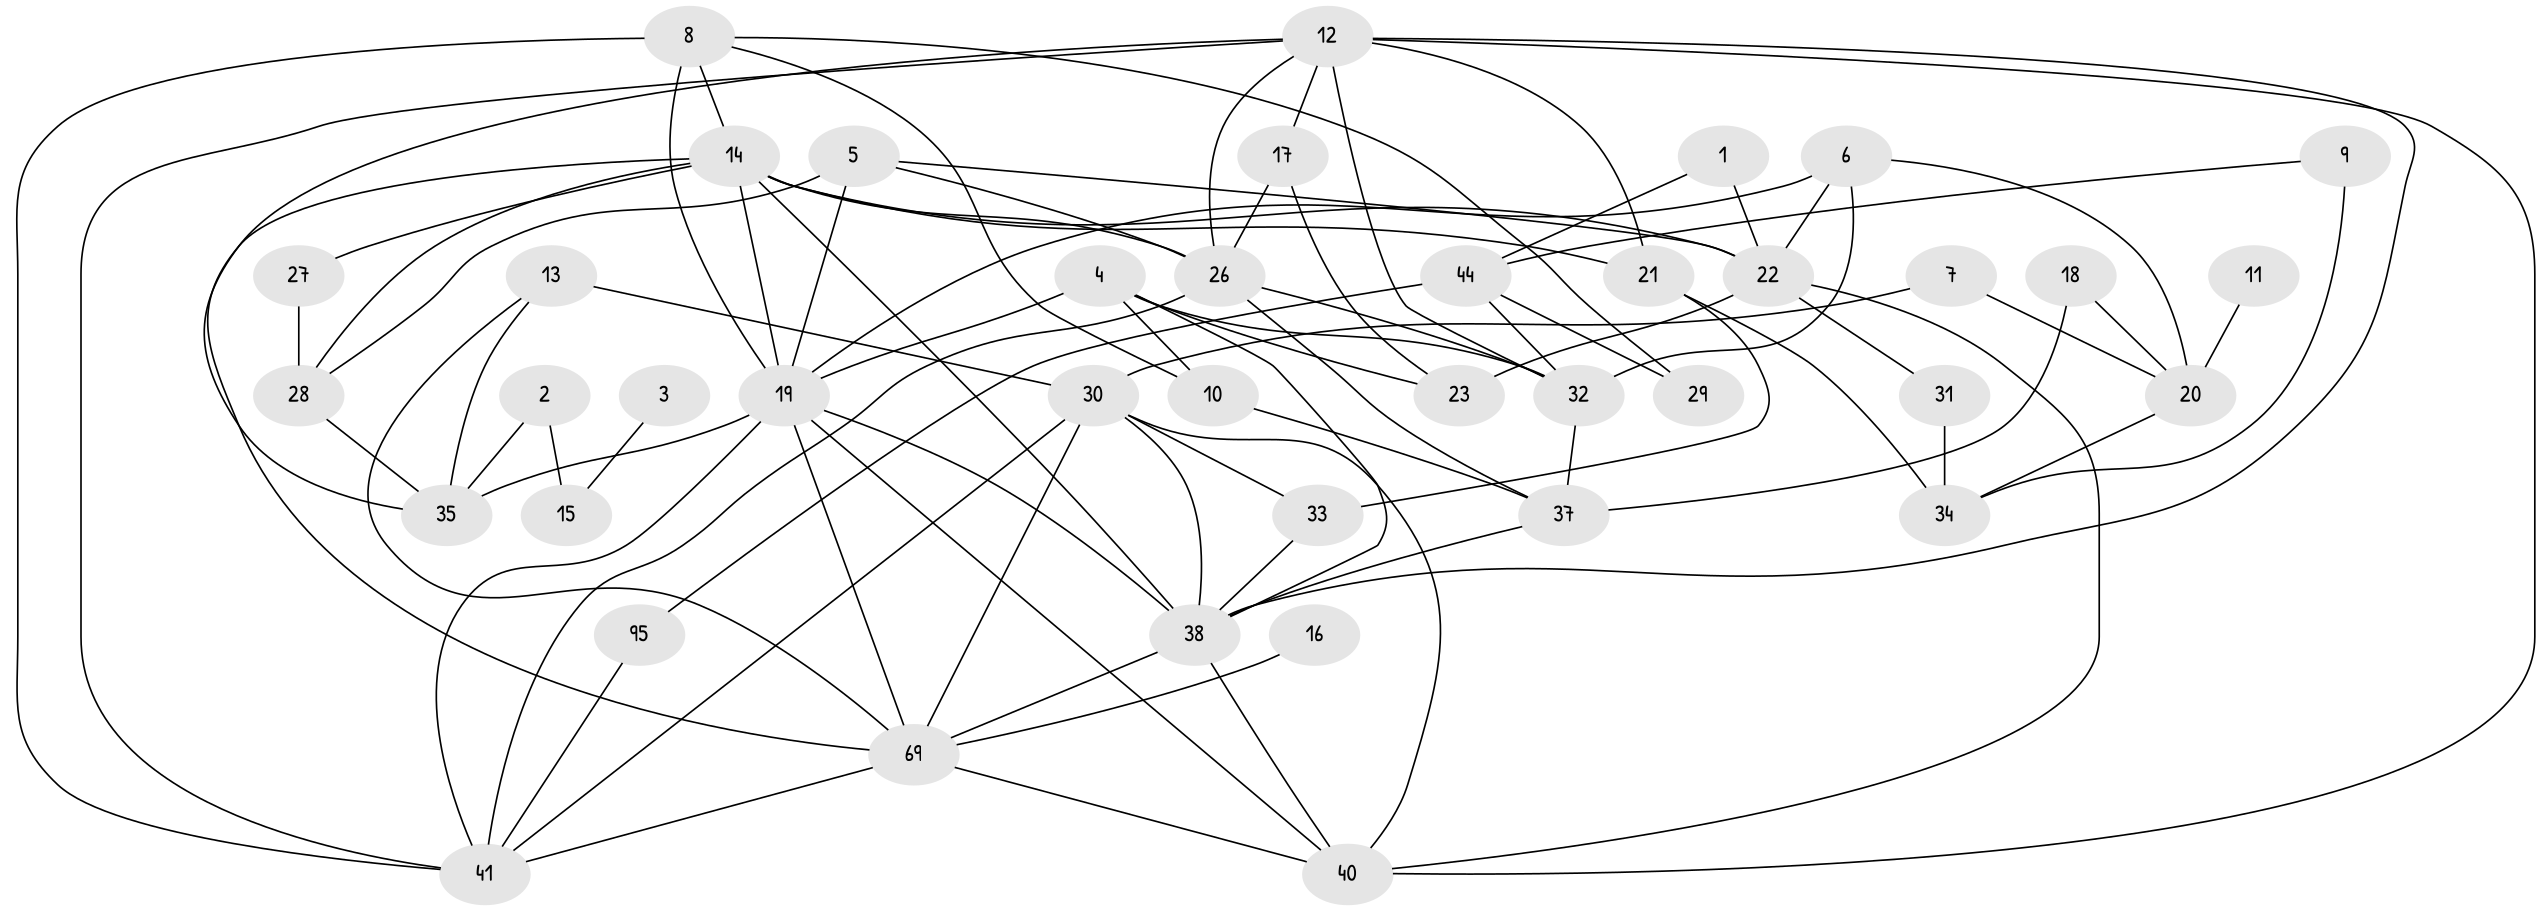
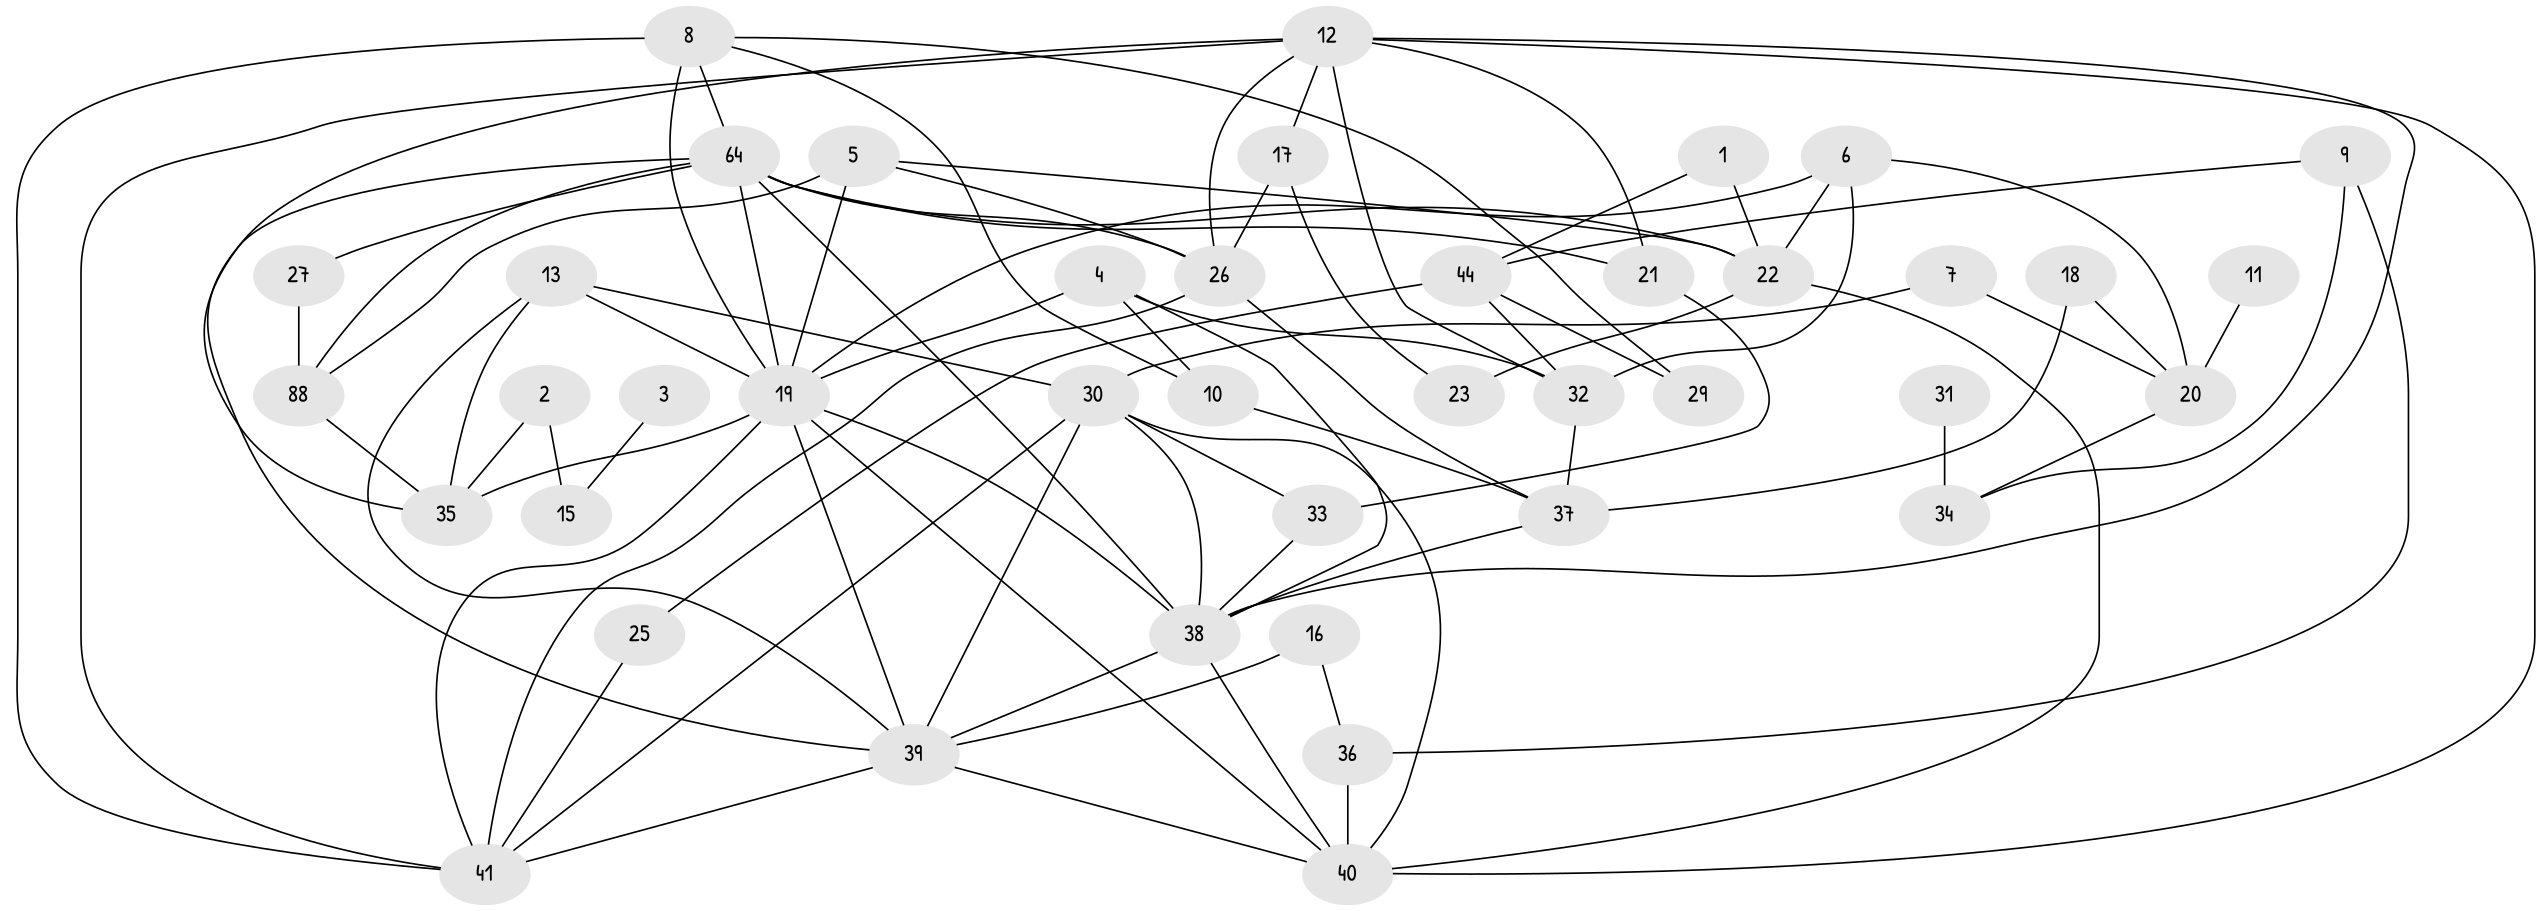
(734, 156) -> (734, 156)
(1340, 309) -> none
none -> (668, 336)
(1856, 336) -> none
(1289, 349) -> none
(1820, 372) -> none
(299, 396) -> (299, 396)
(640, 635) -> (640, 635)
(914, 755) -> (914, 755)
none -> (1348, 755)
